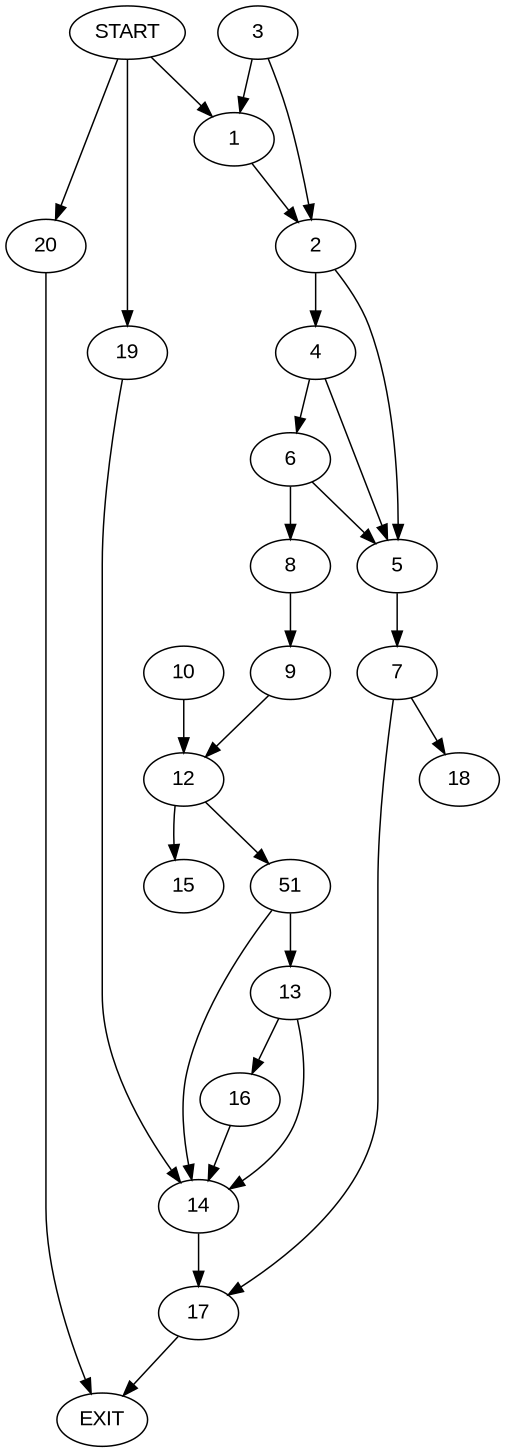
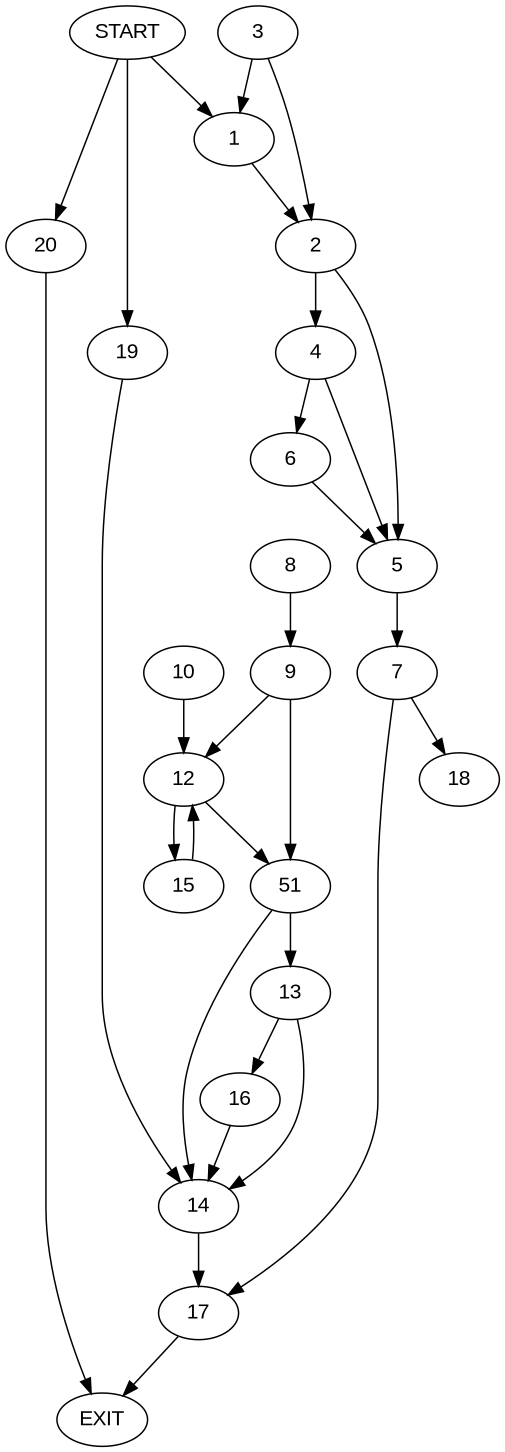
(290, 505) -> none
none -> (290, 772)
none -> (194, 840)
